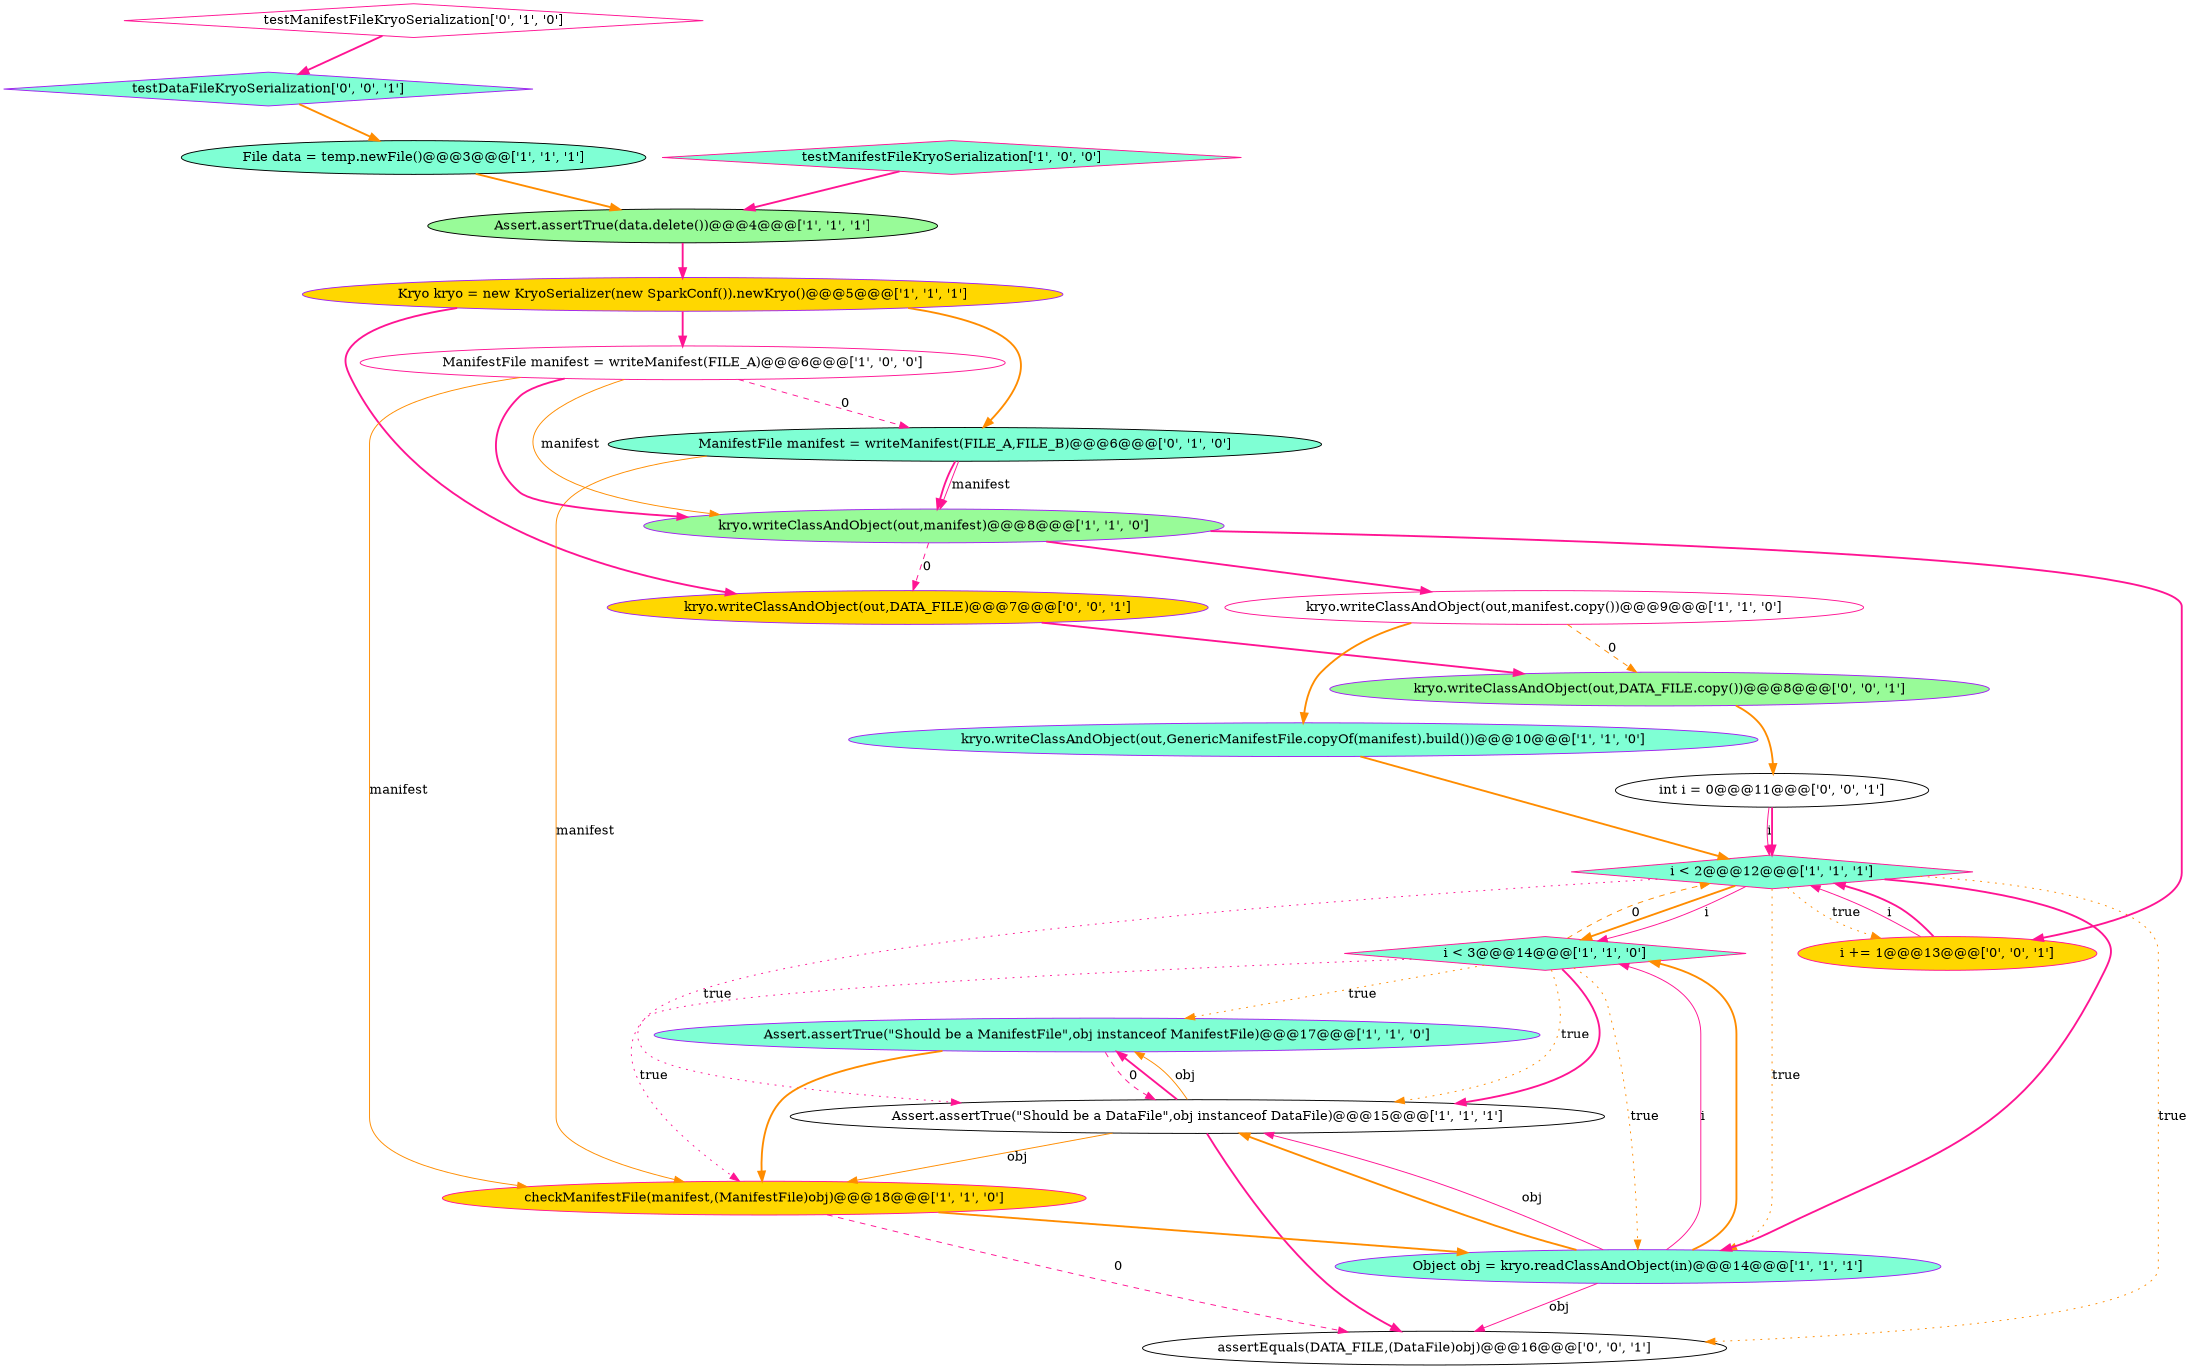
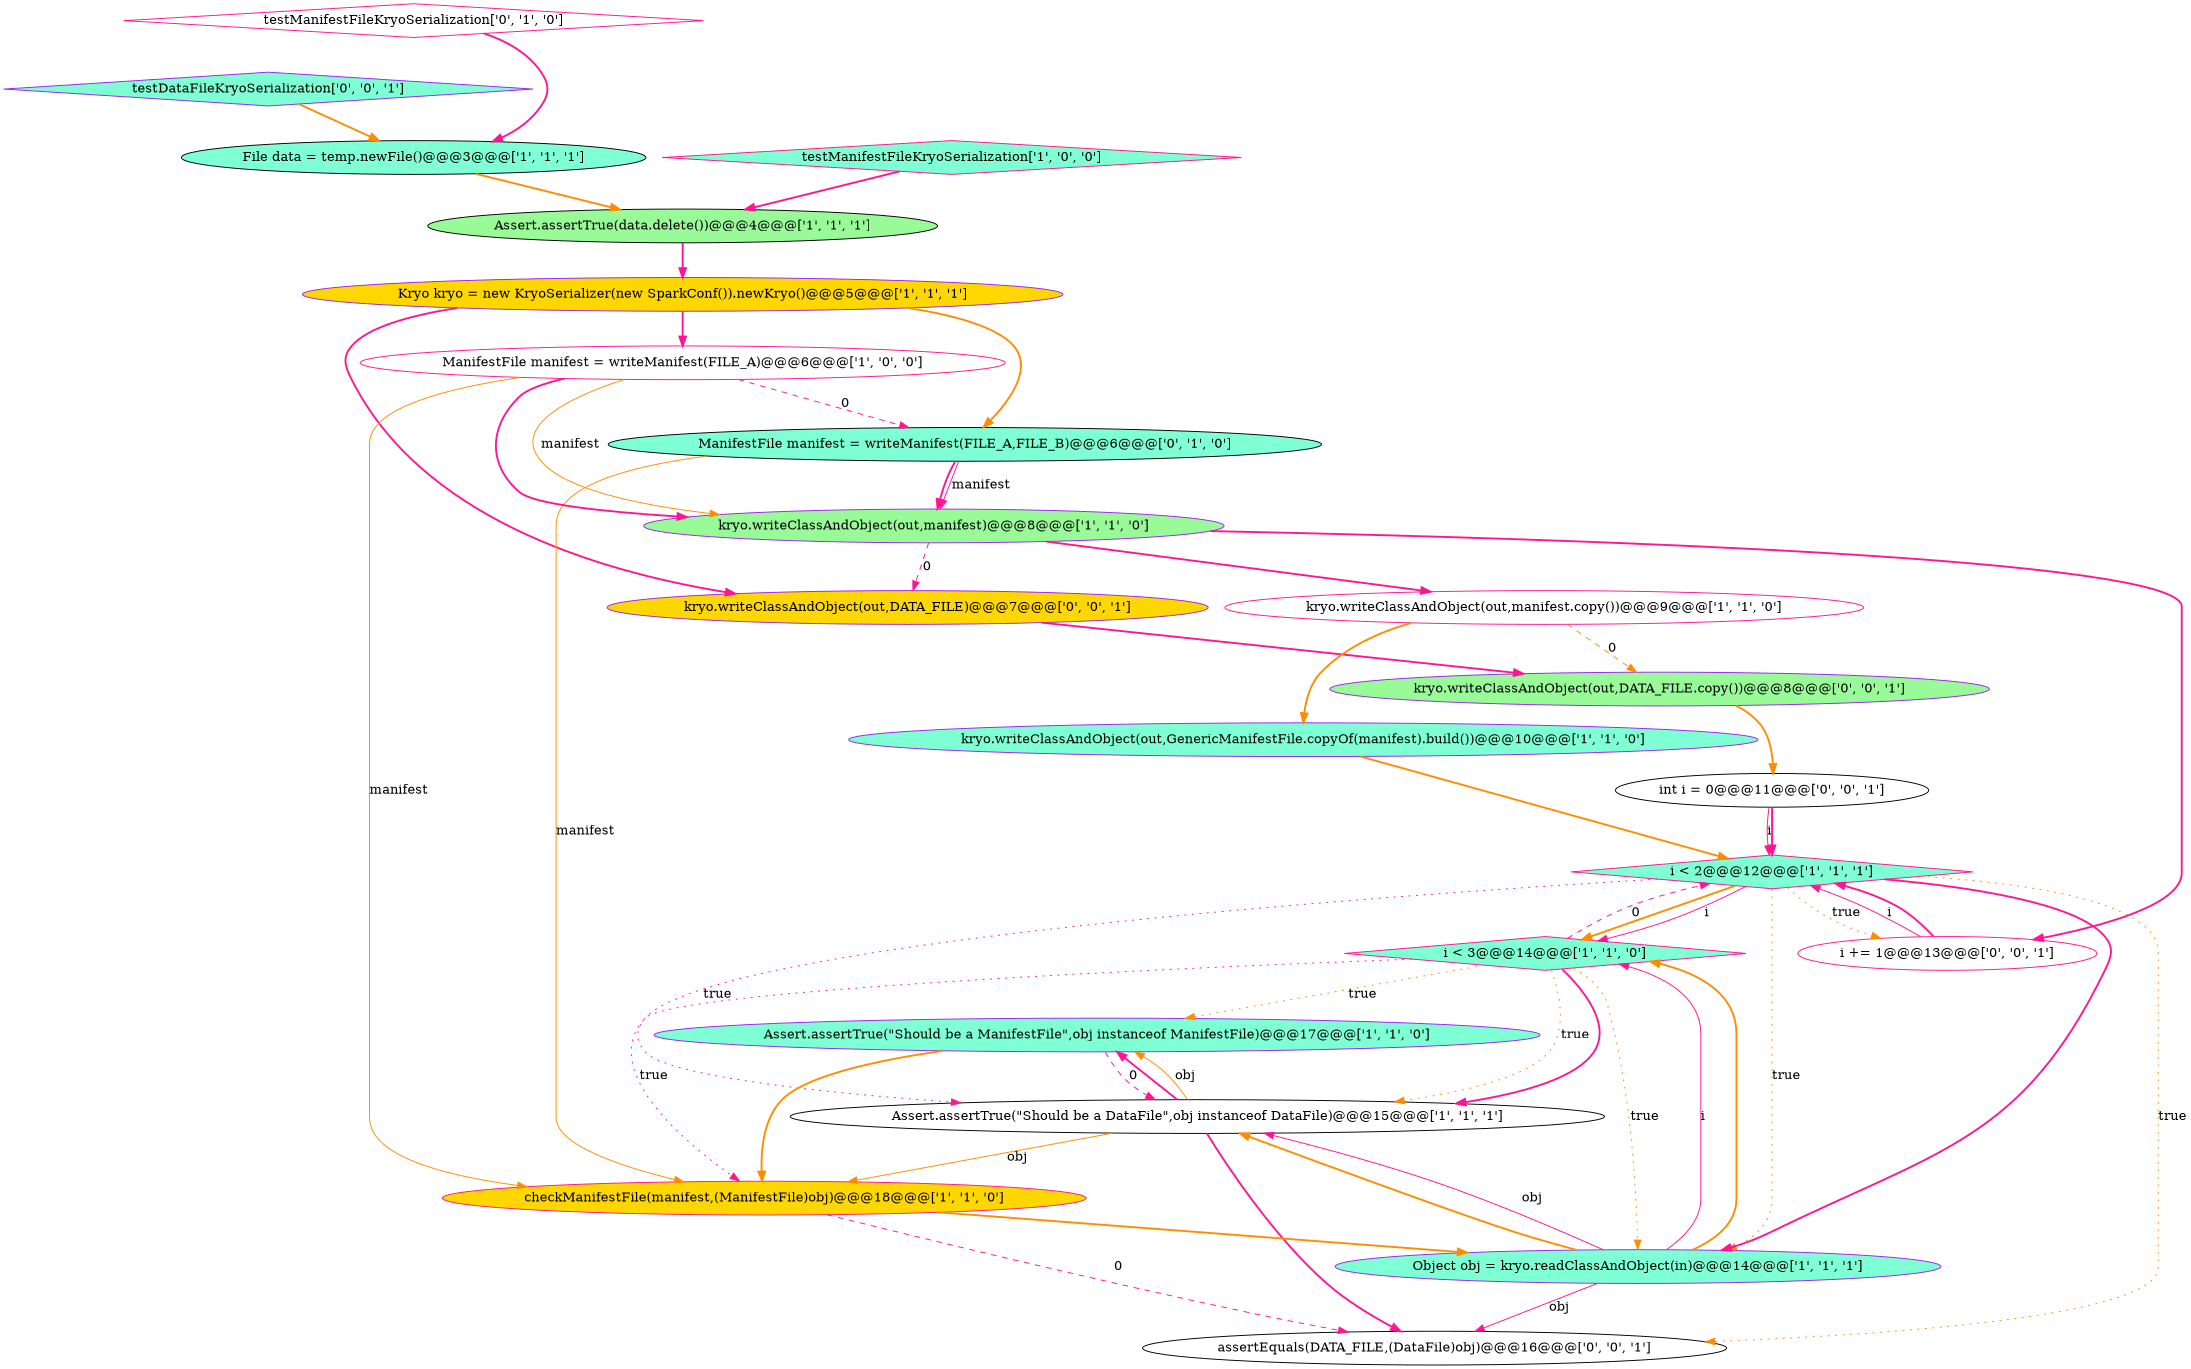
(345, 53) -> (545, 80)
(1631, 906) -> (1631, 906)
(1947, 953) -> (1947, 953)
